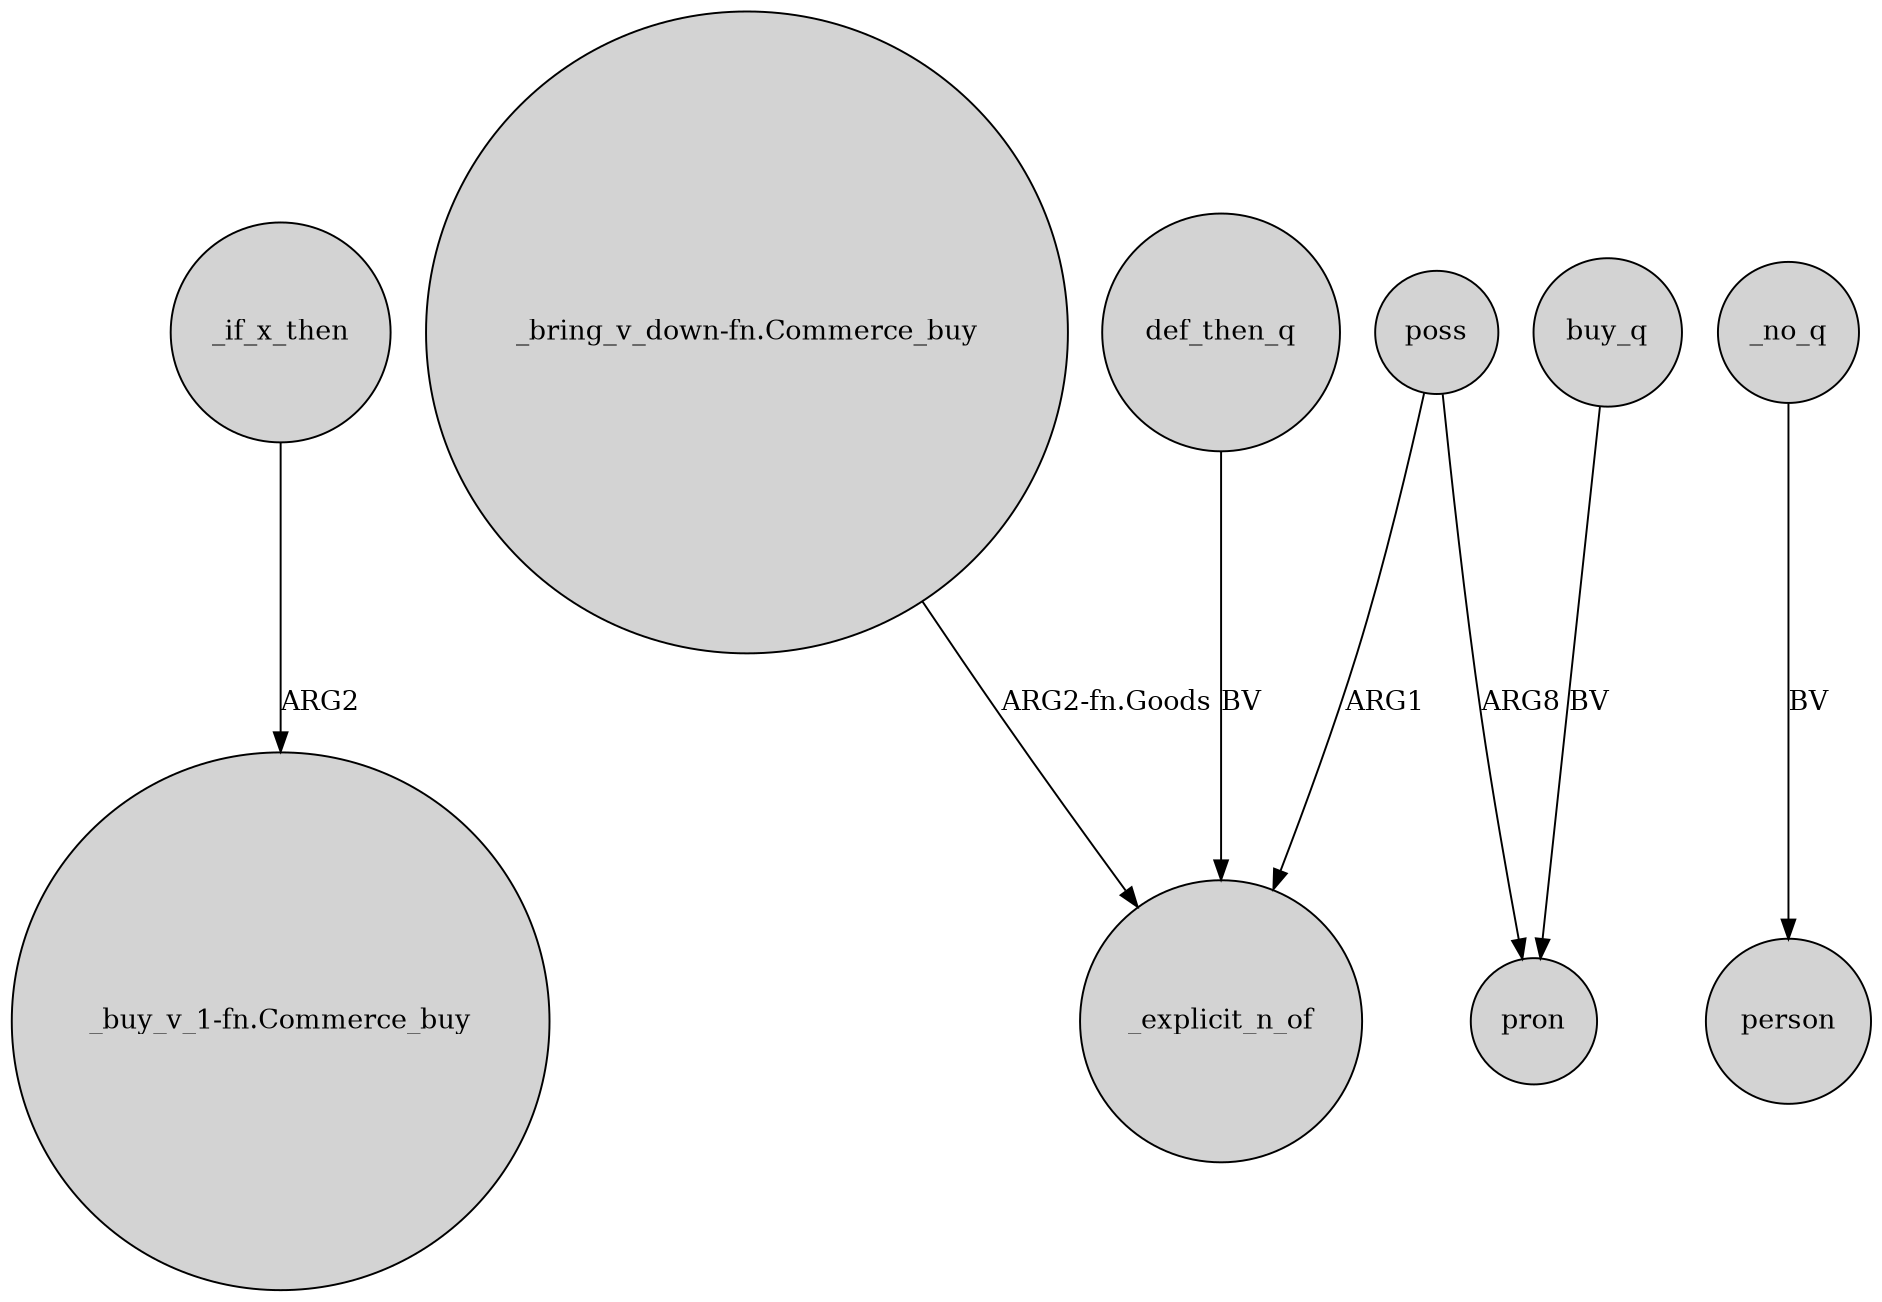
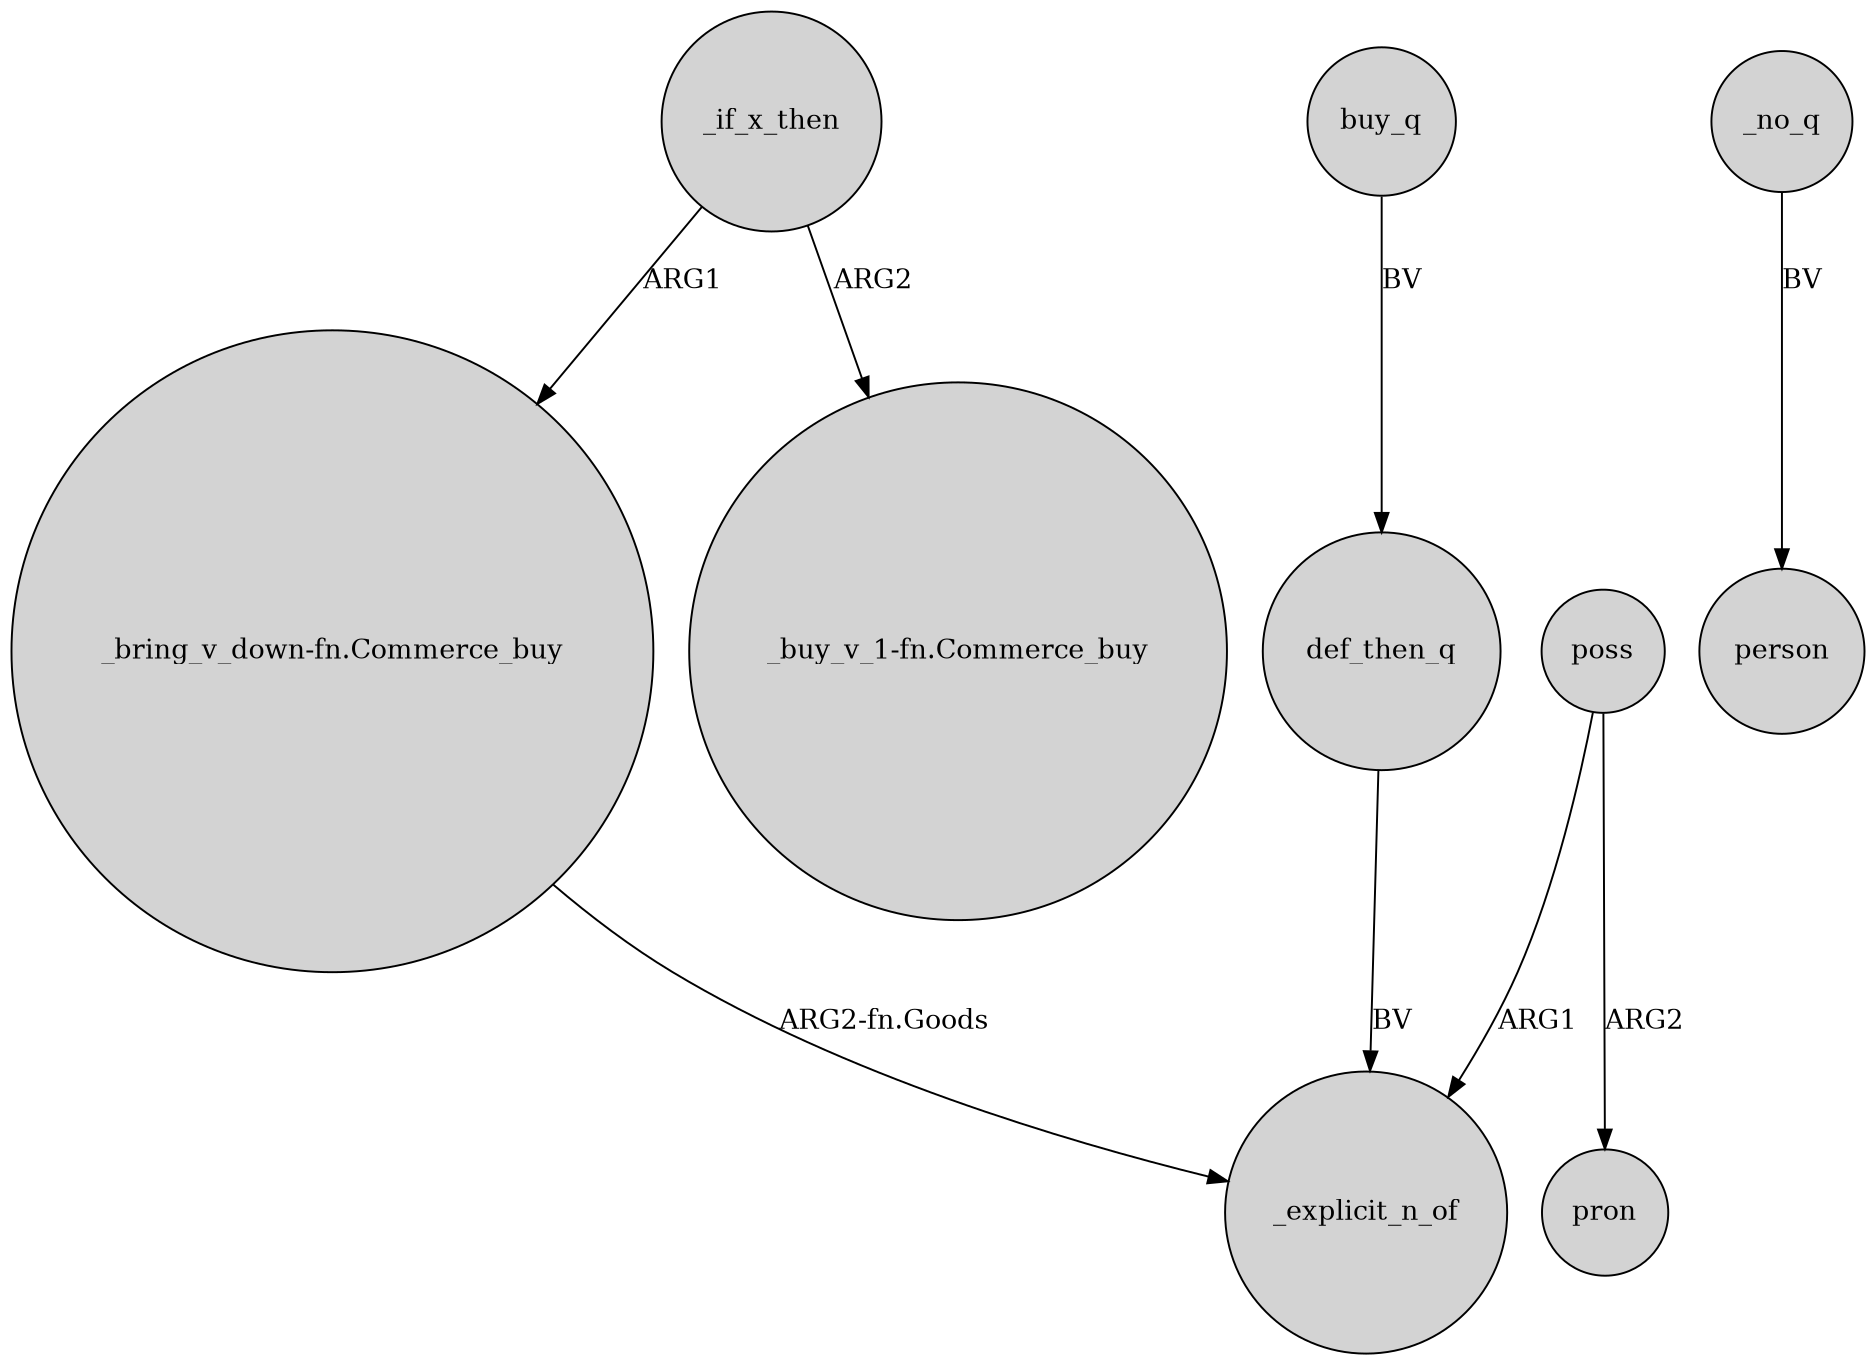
none -> (626, 298)
(1571, 673) -> (1382, 355)
(1521, 703) -> (1645, 1022)
